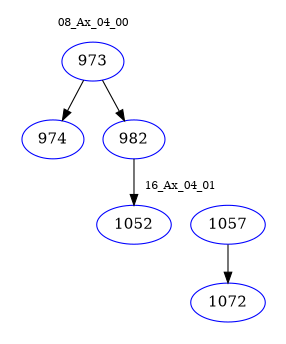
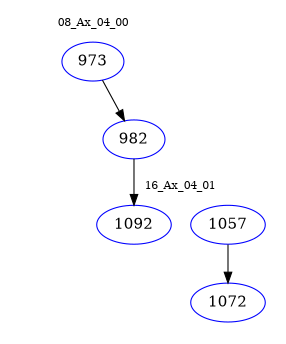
(53, 139) -> none
(134, 225) -> (134, 225)
